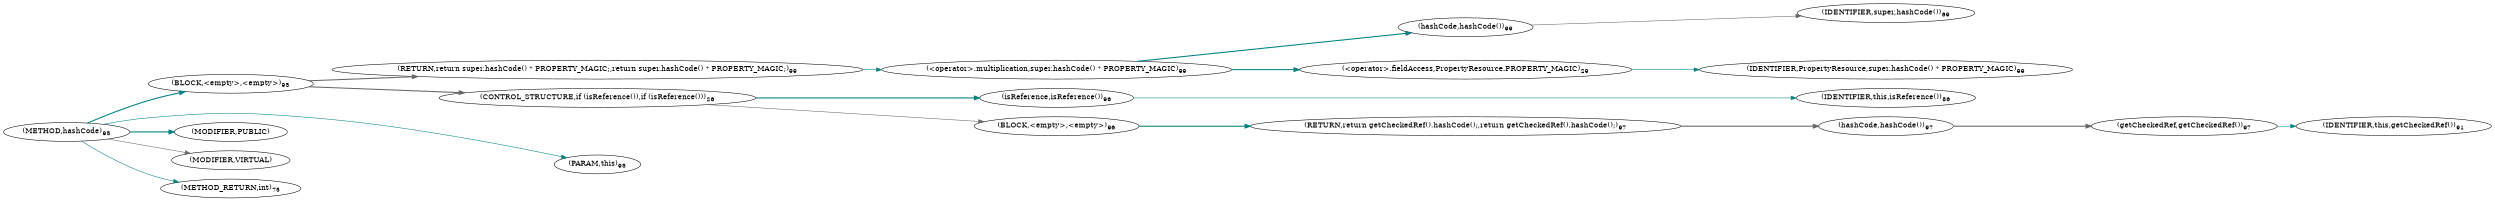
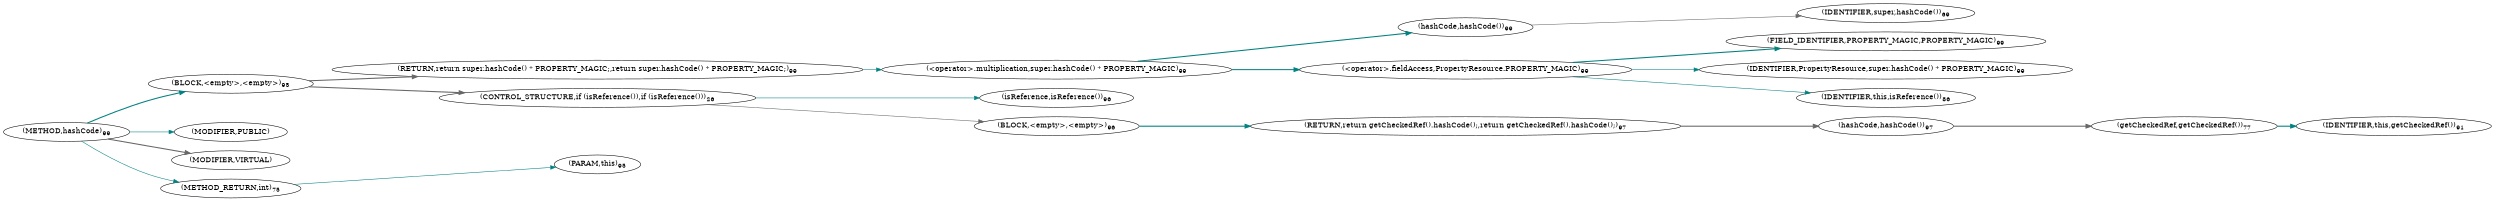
none -> (1886, 41)
(1585, 69) -> (1585, 69)
(865, 98) -> (865, 98)
(1462, 98) -> (1689, 85)
(334, 120) -> (422, 176)
(2247, 125) -> (2247, 125)
(2284, 126) -> (2284, 126)
(107, 131) -> (107, 131)
(149, 132) -> (149, 132)
(147, 146) -> (147, 146)
